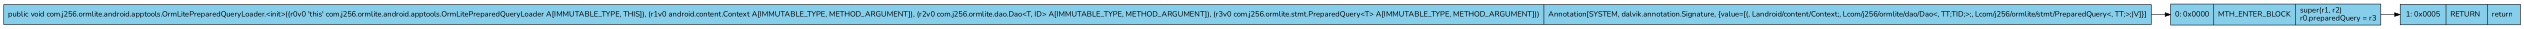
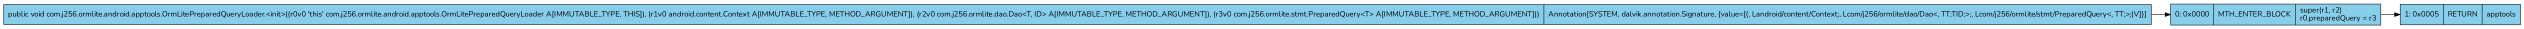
(2503, 14) -> (2501, 14)
